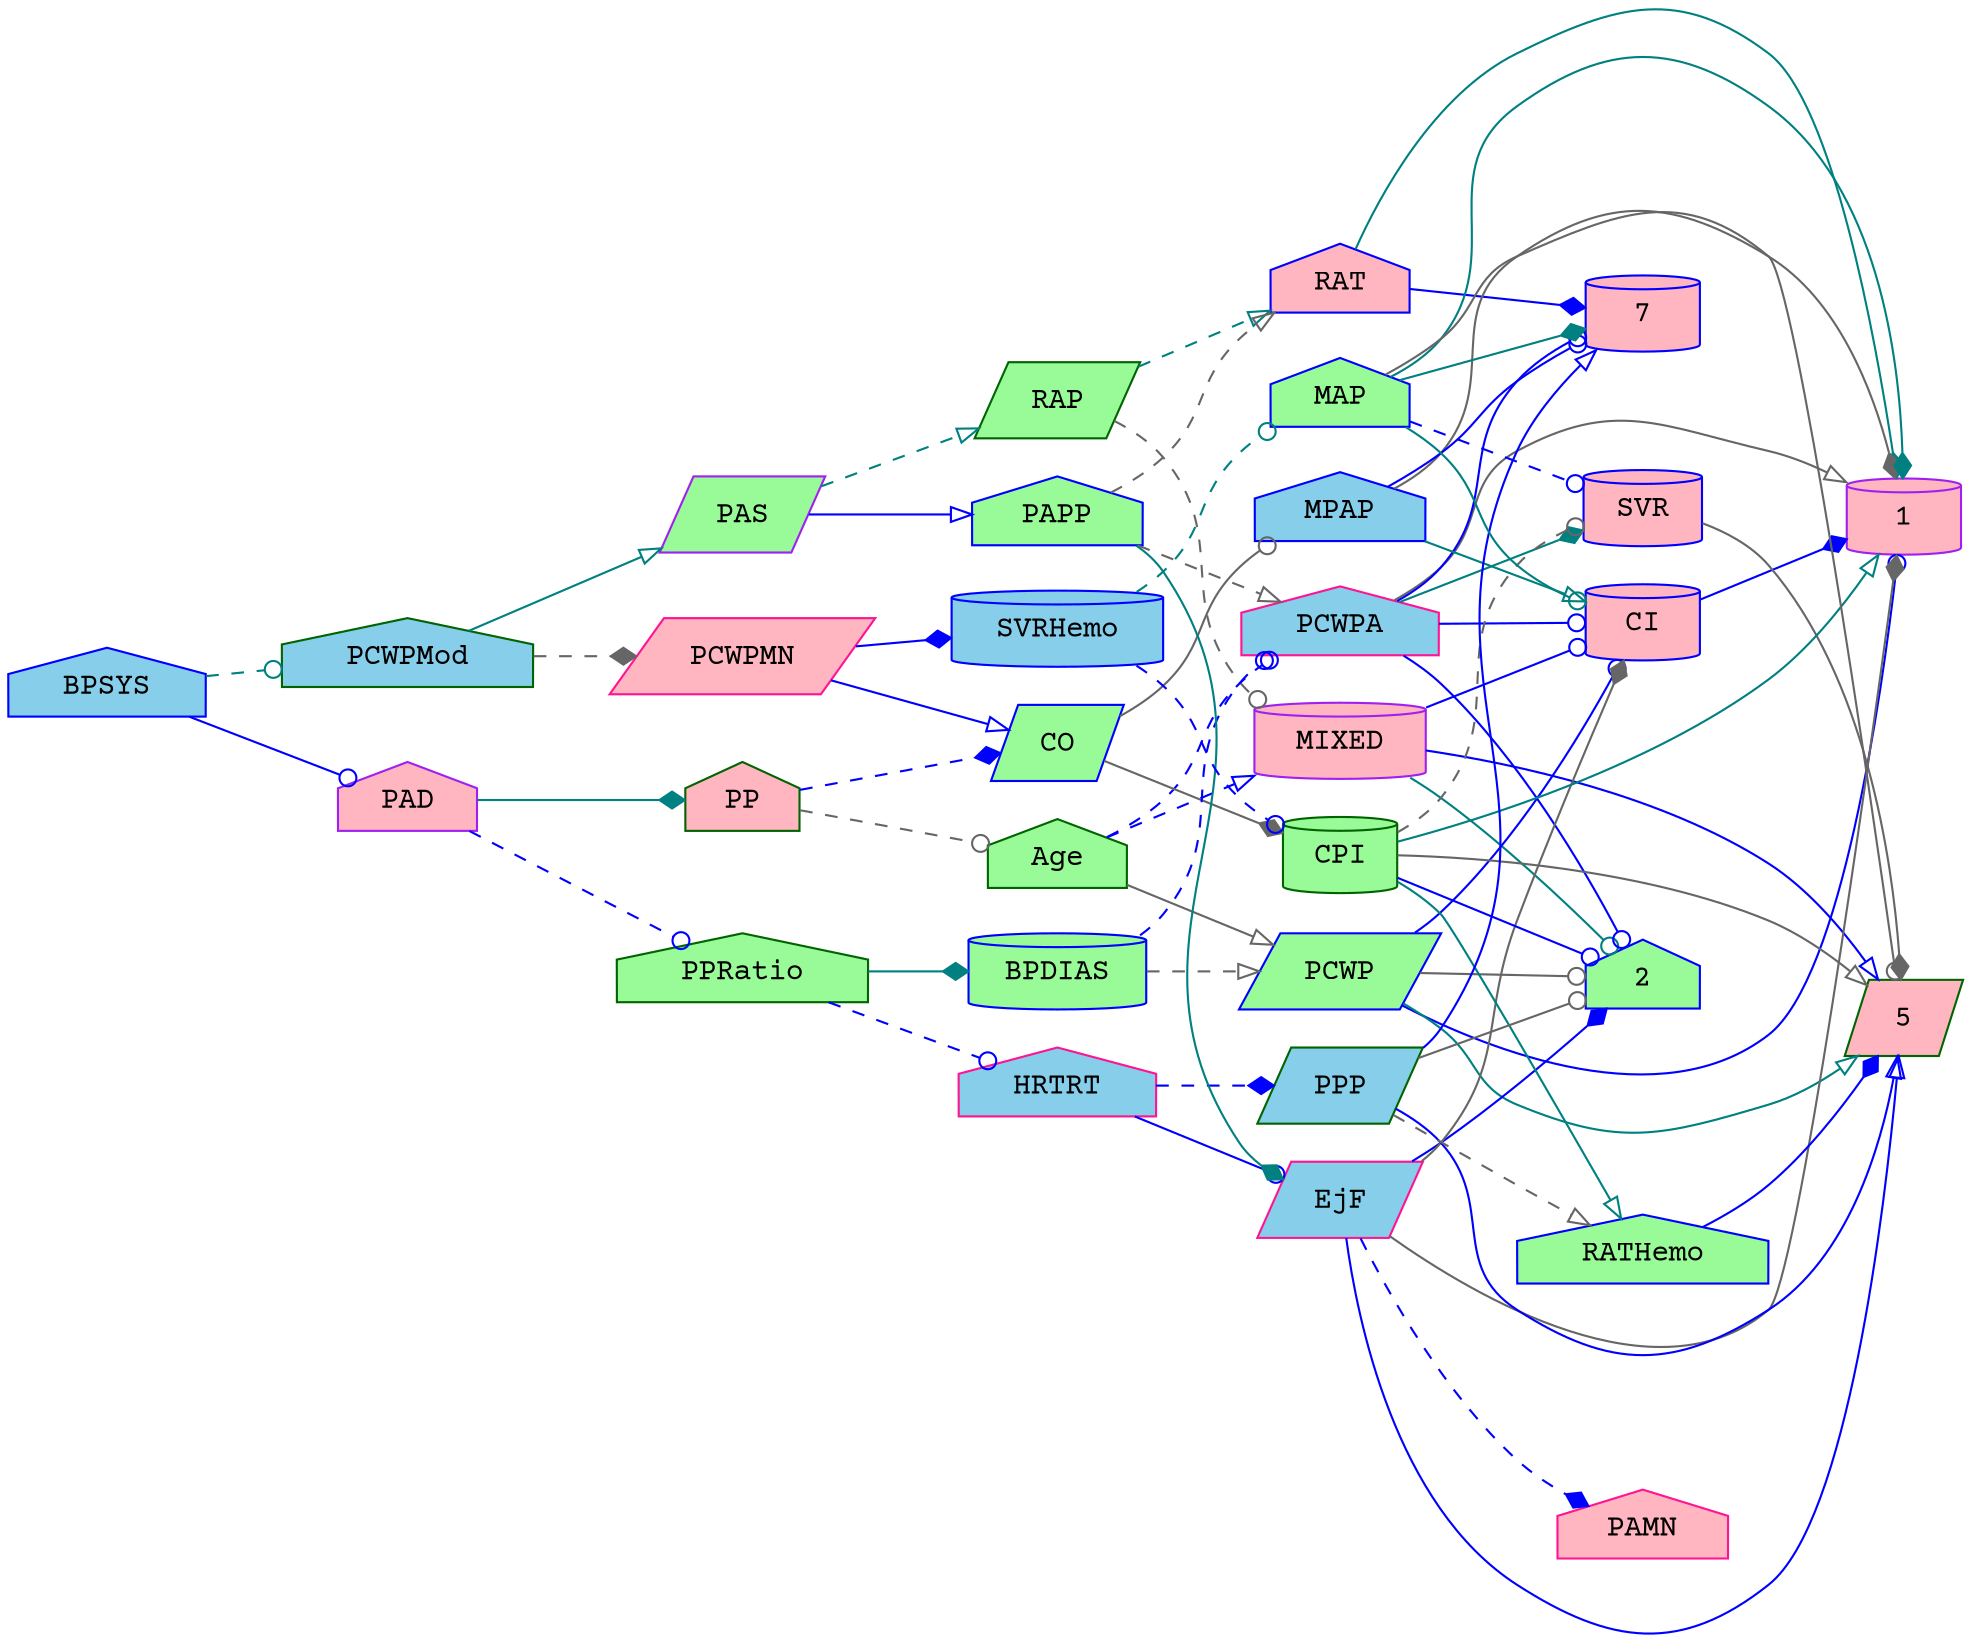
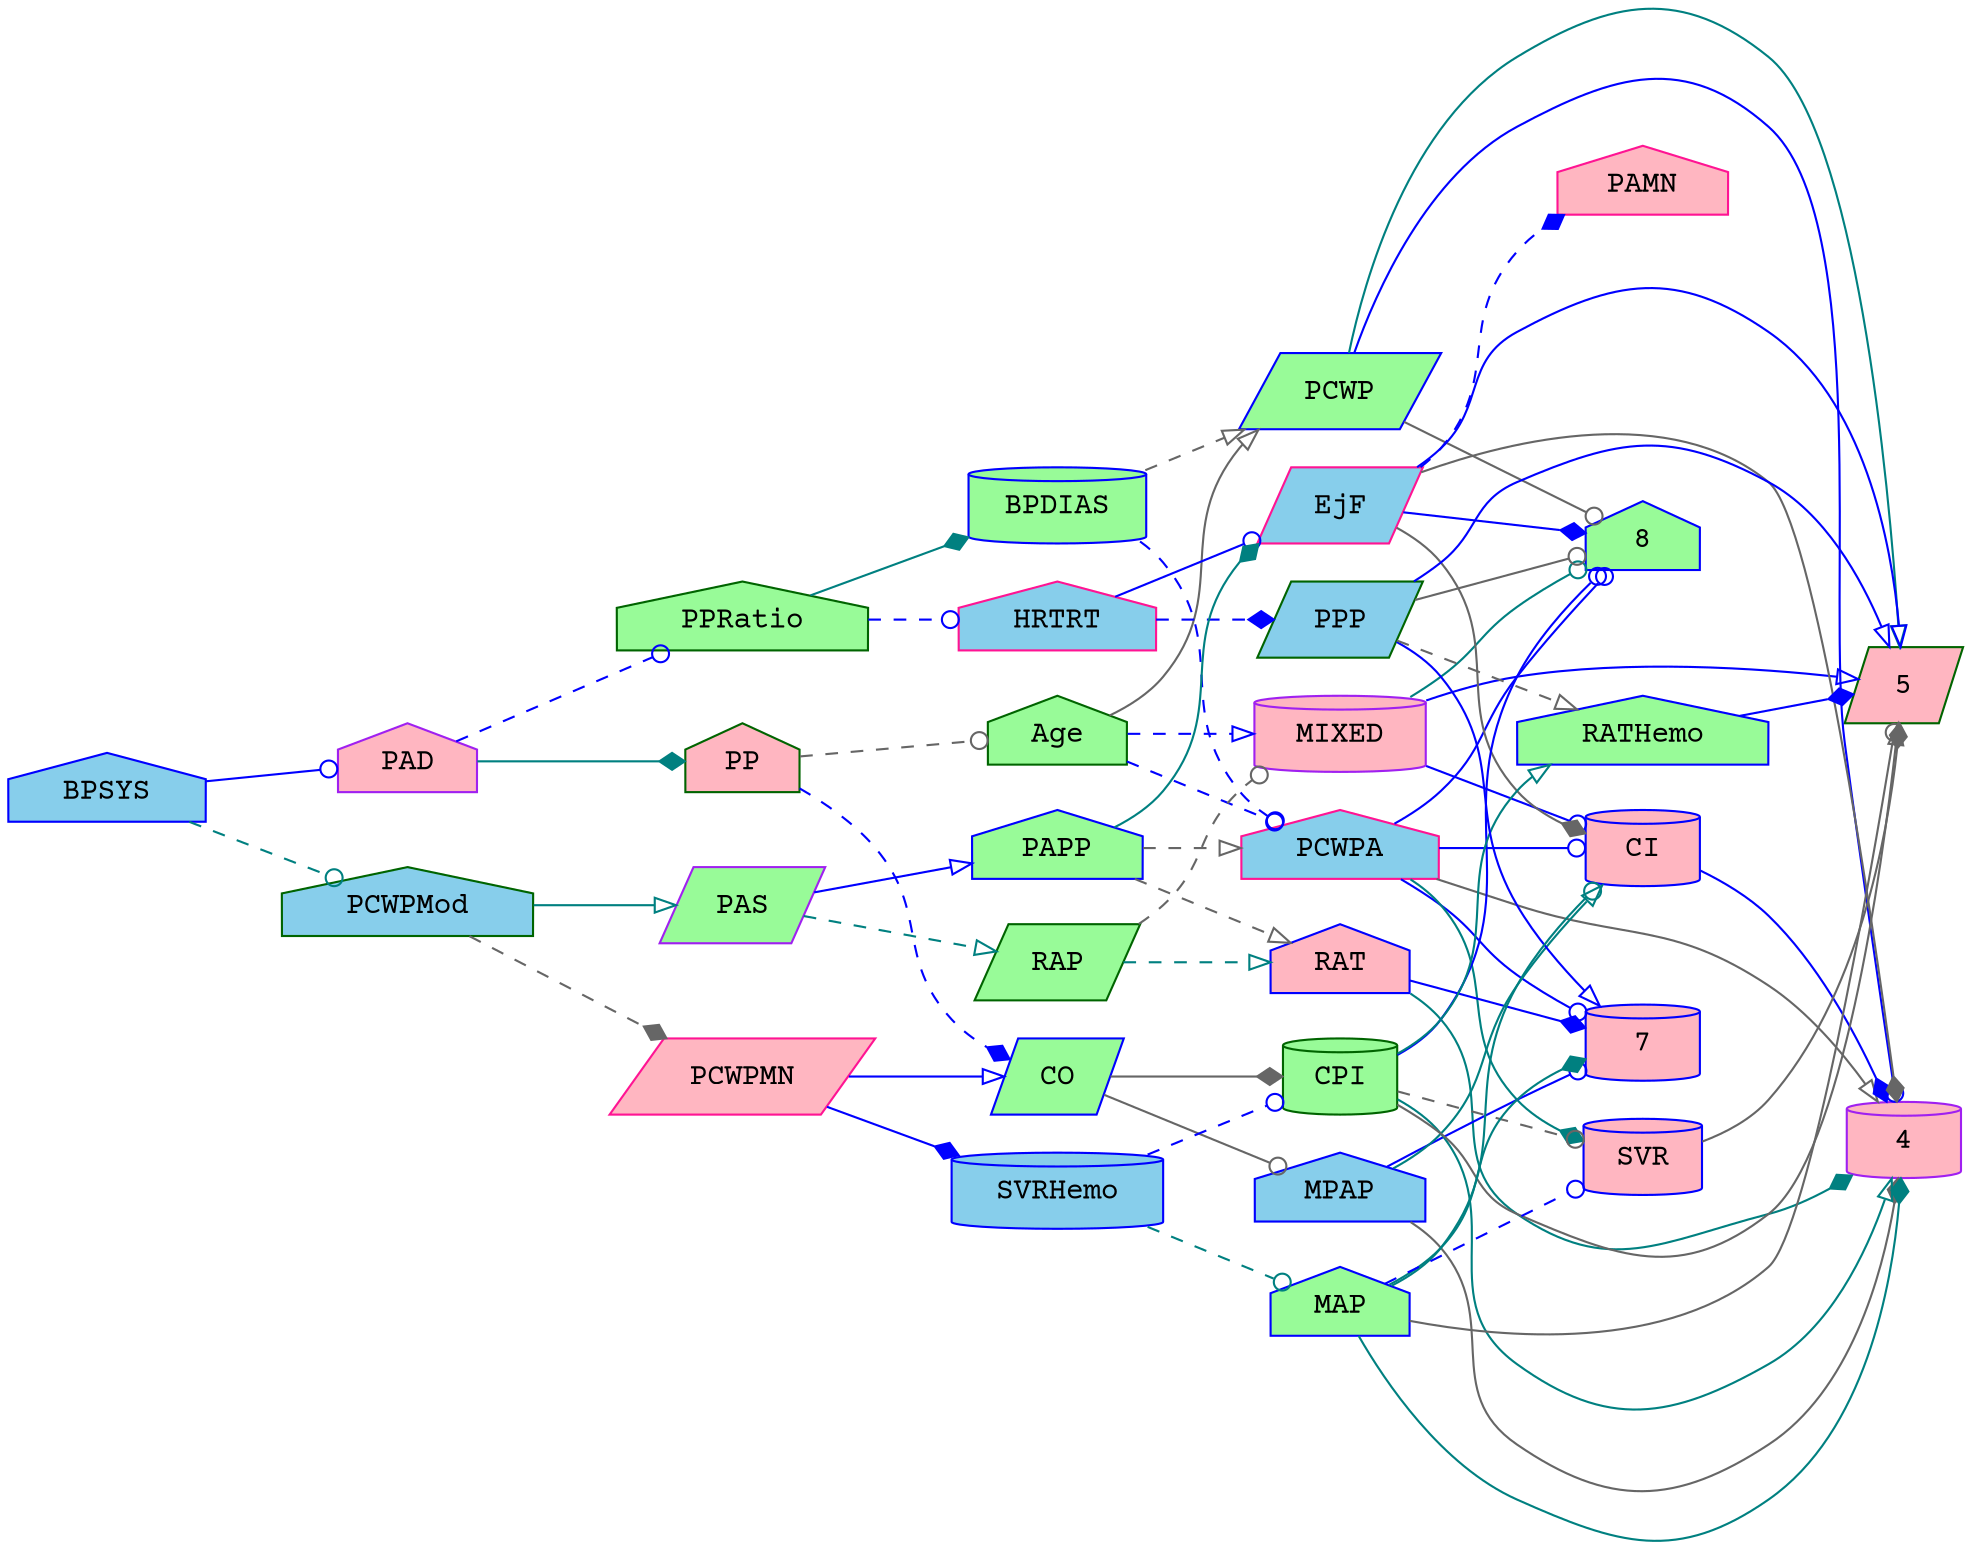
(1904, 517) -> (1904, 1140)
(1521, 820) -> none
(1643, 978) -> (1643, 539)
